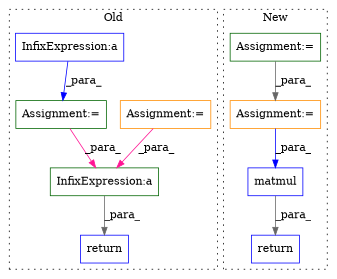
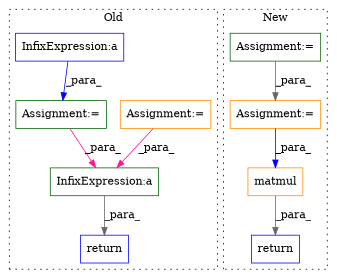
(275, 182) -> (275, 182)
